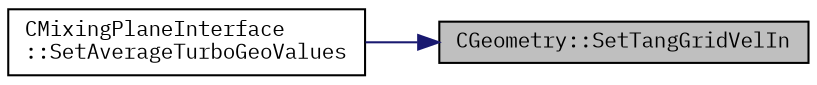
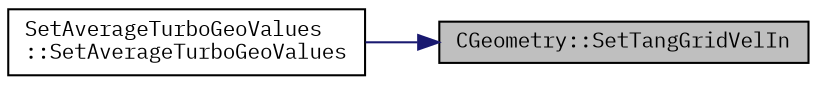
(187, 42) -> (187, 42)
